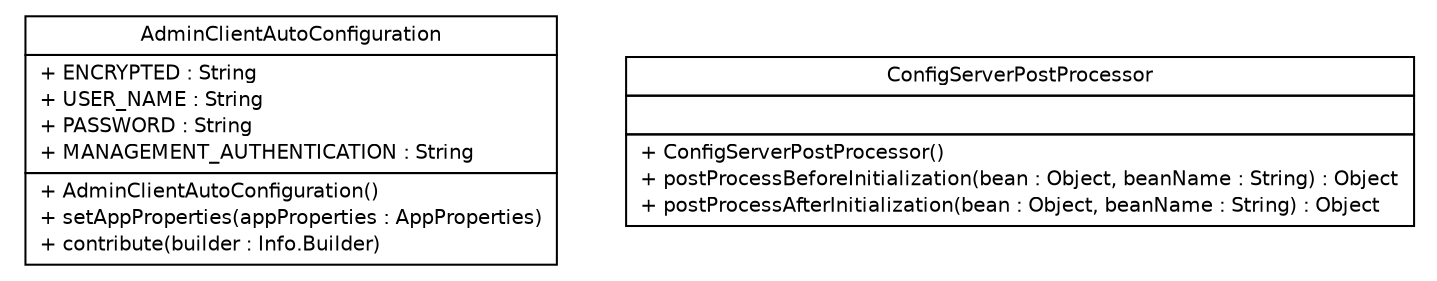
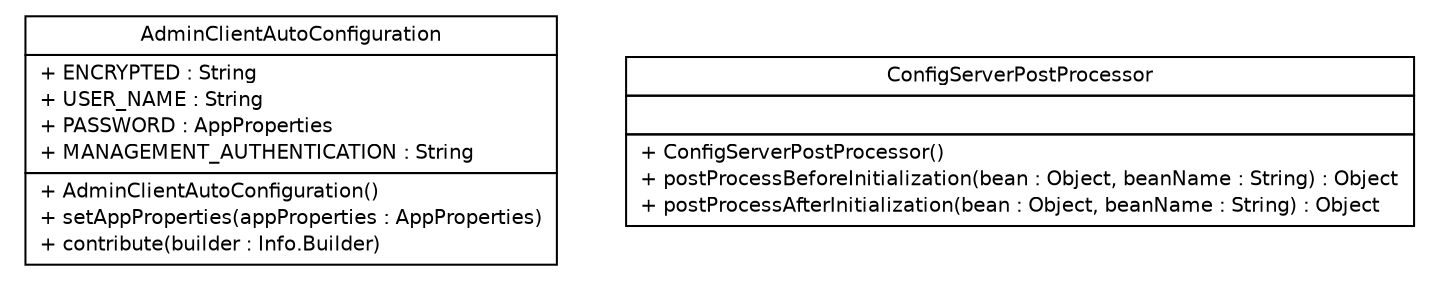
(147, 126) -> (187, 126)
